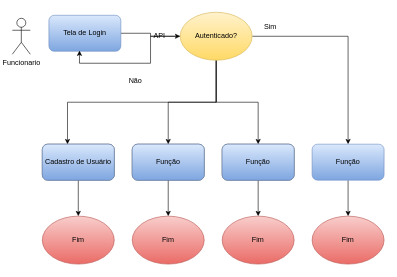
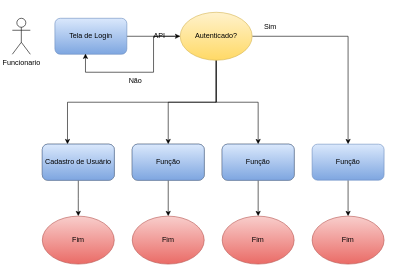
(85, 33) -> (91, 36)
